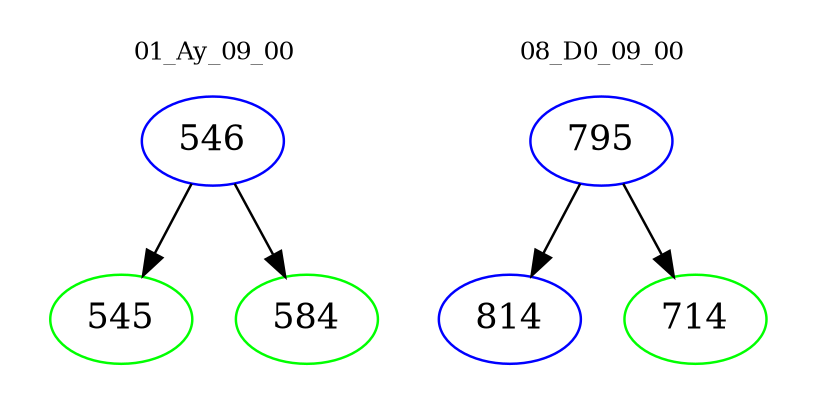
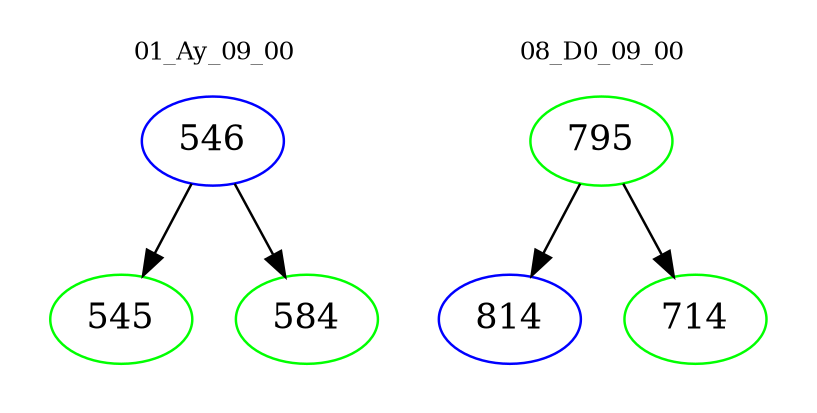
(601, 141) -> (601, 141)
